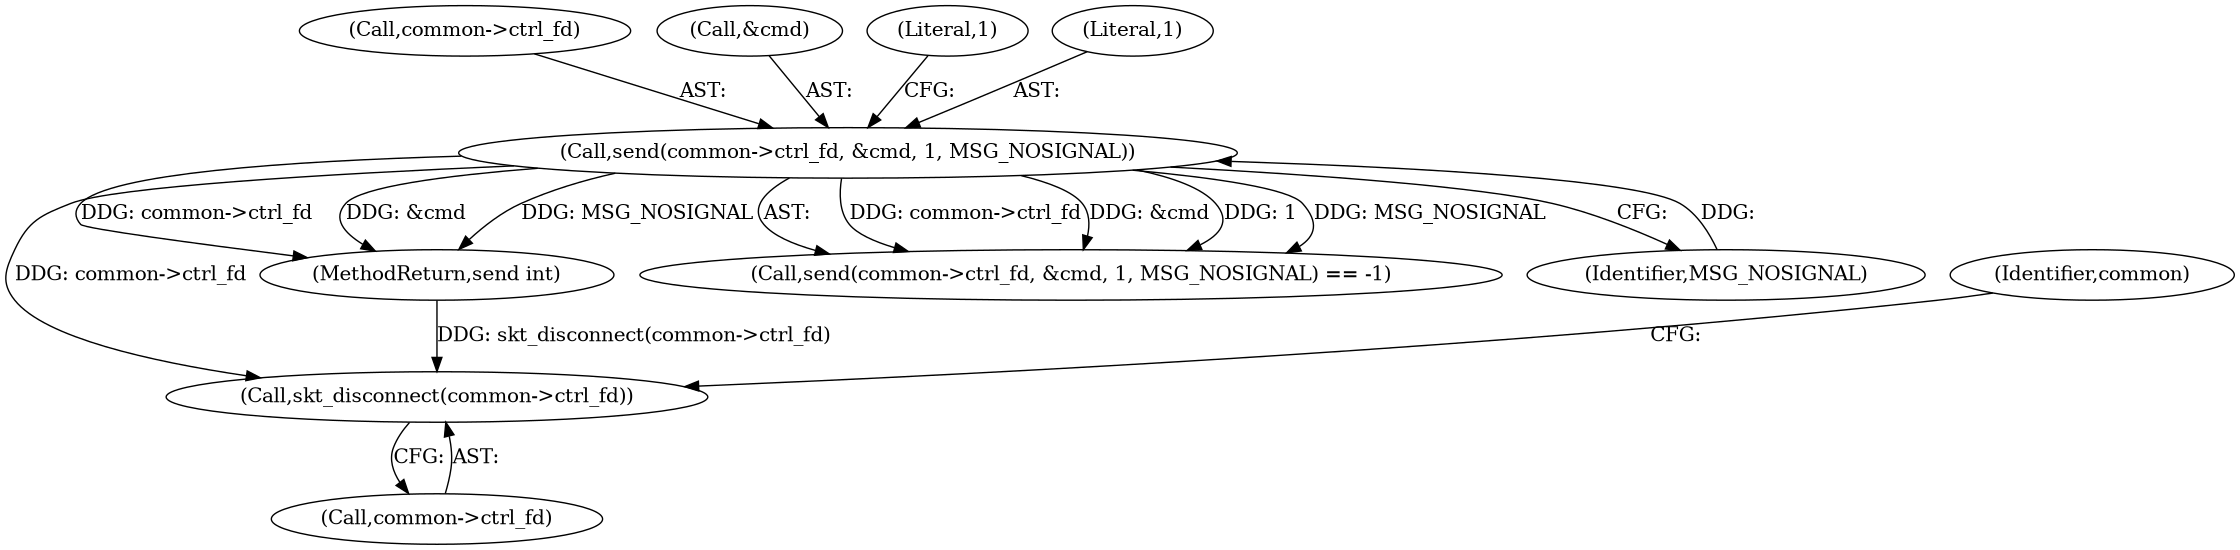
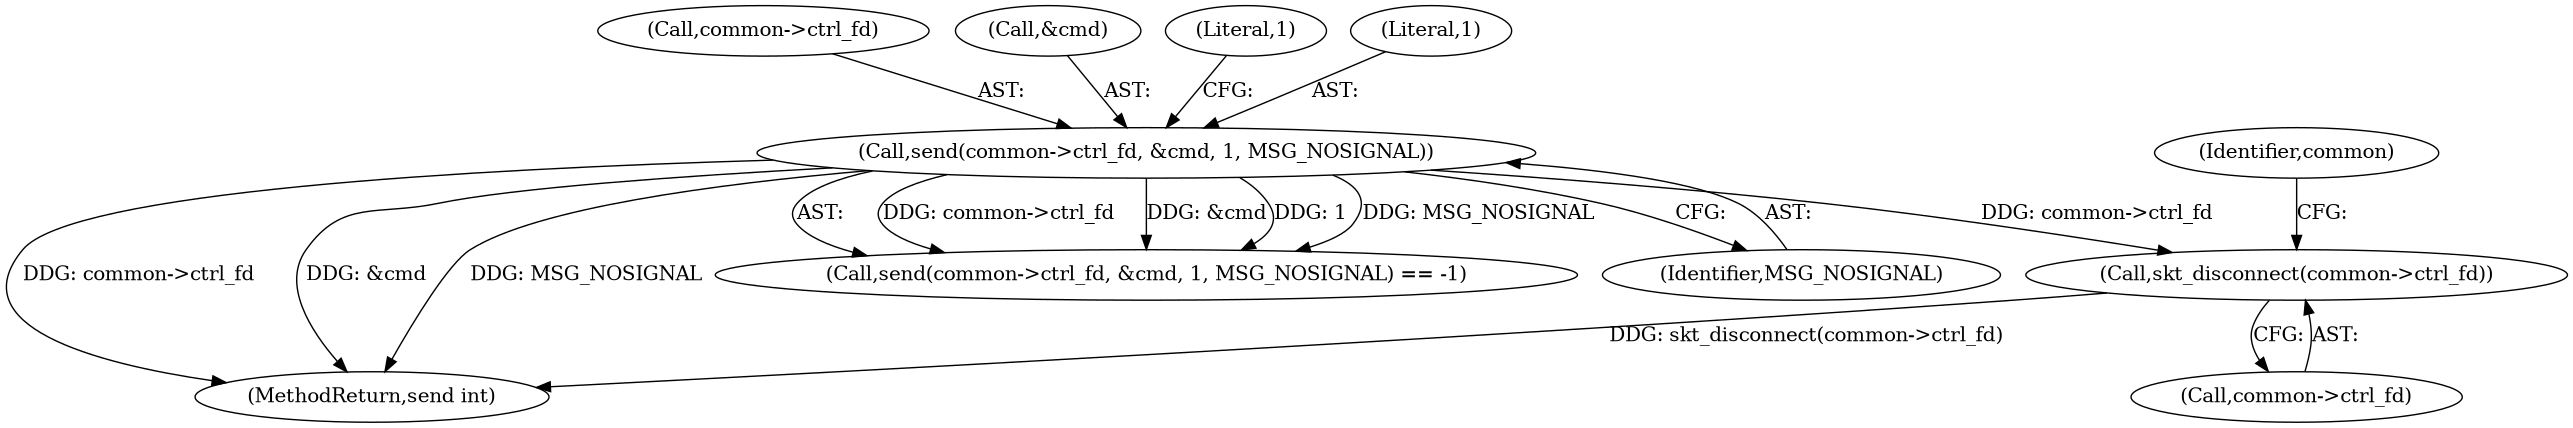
(1731, 214) -> (1792, 214)
(437, 329) -> (1329, 344)
